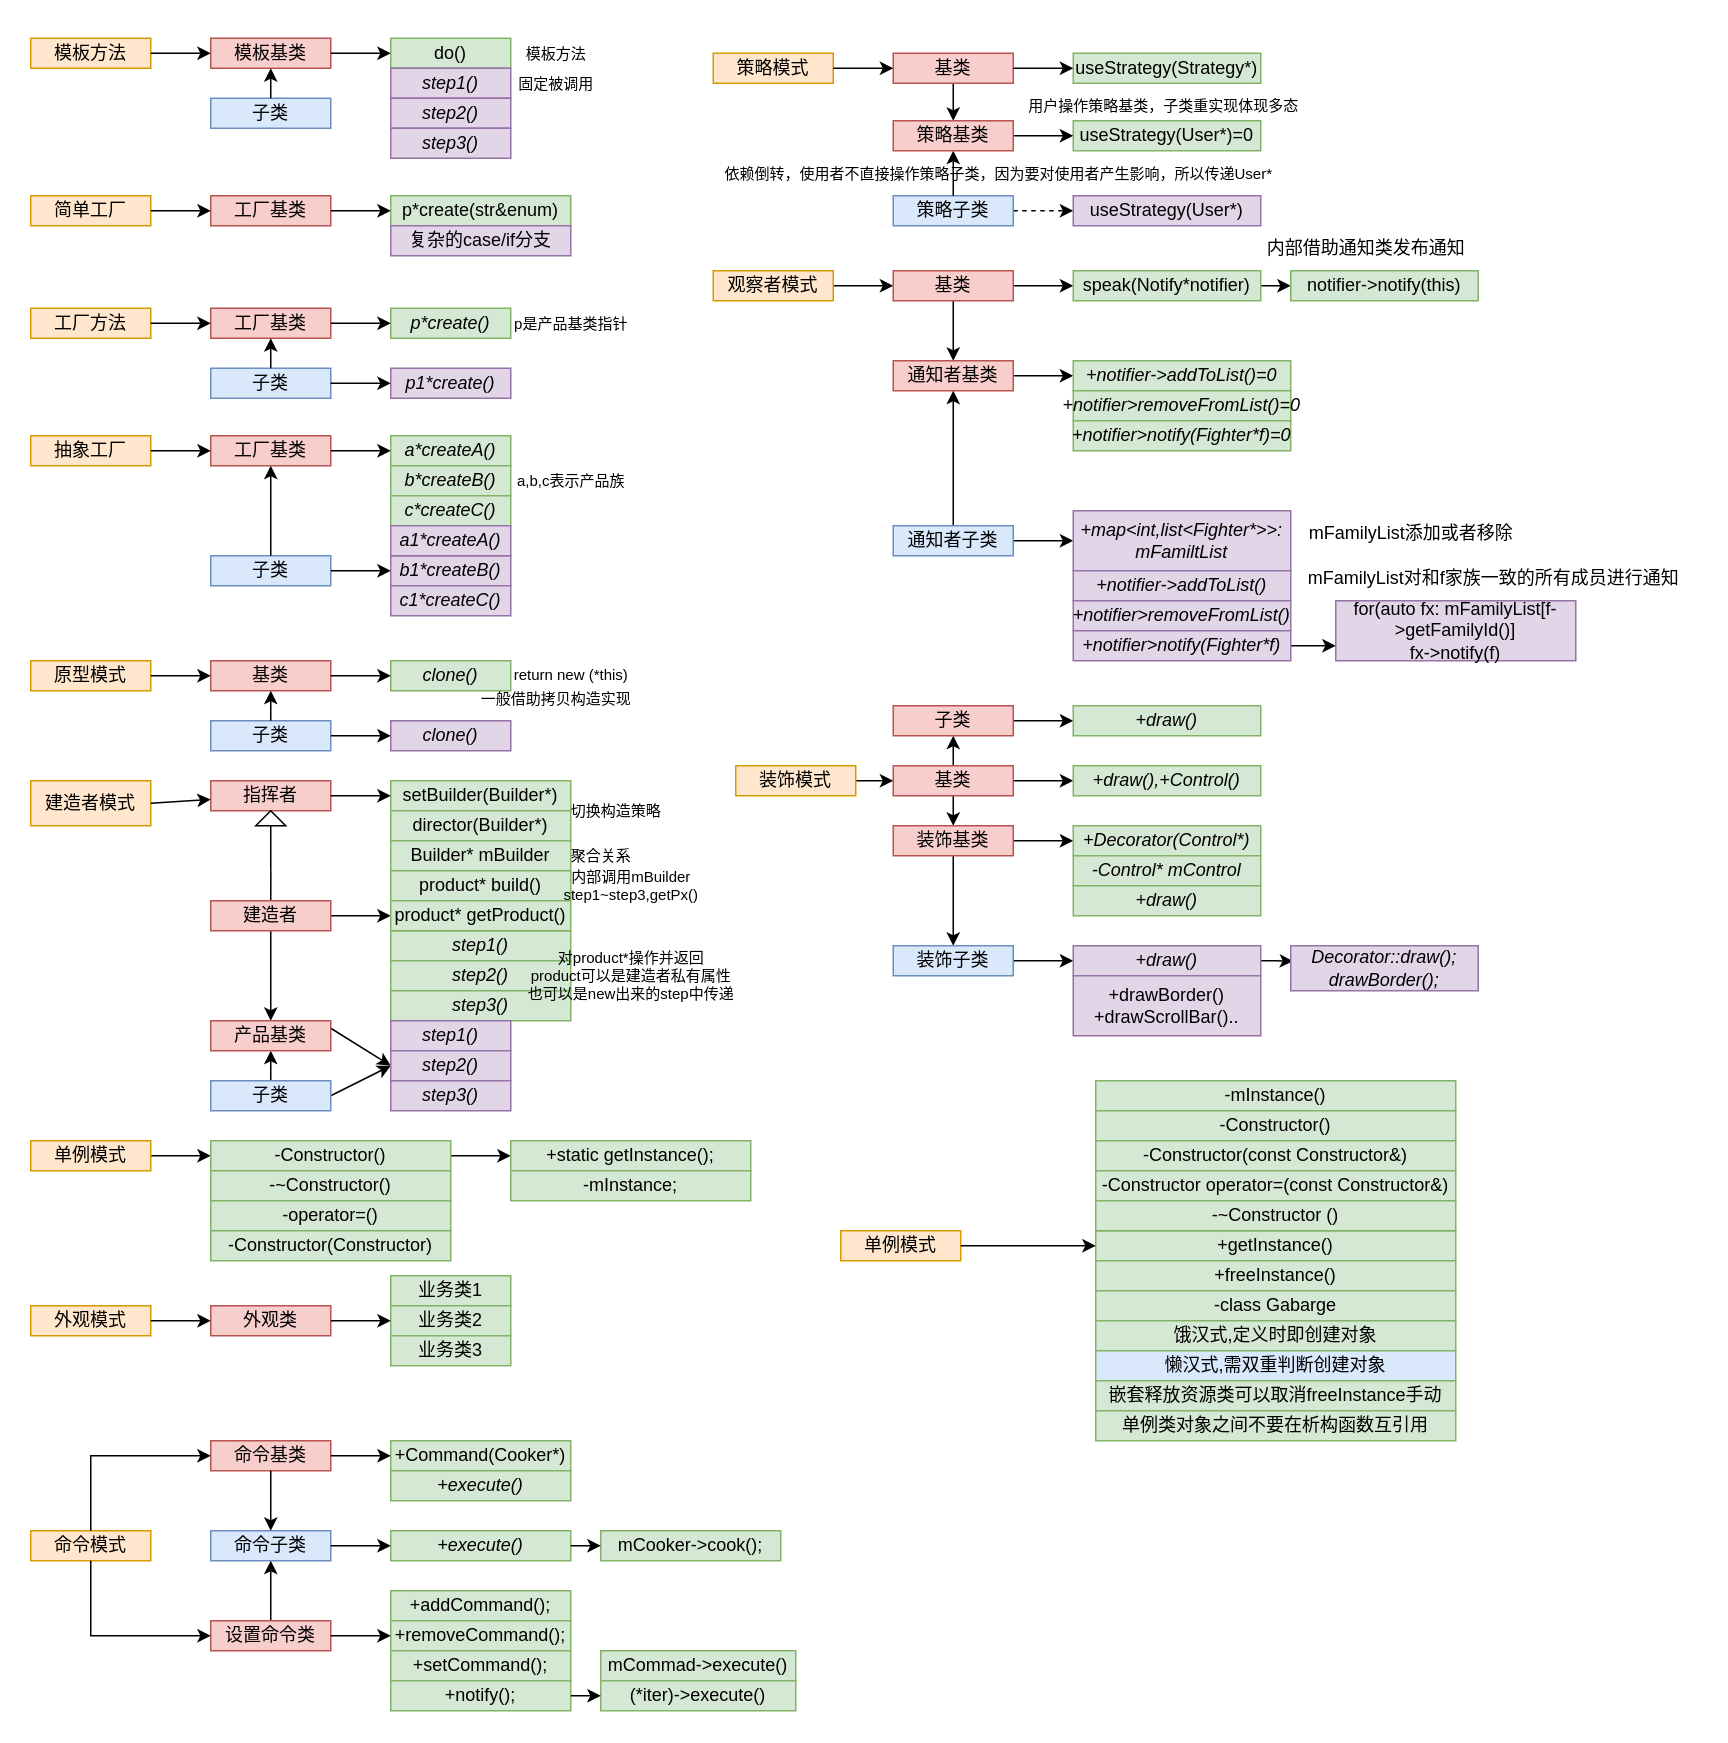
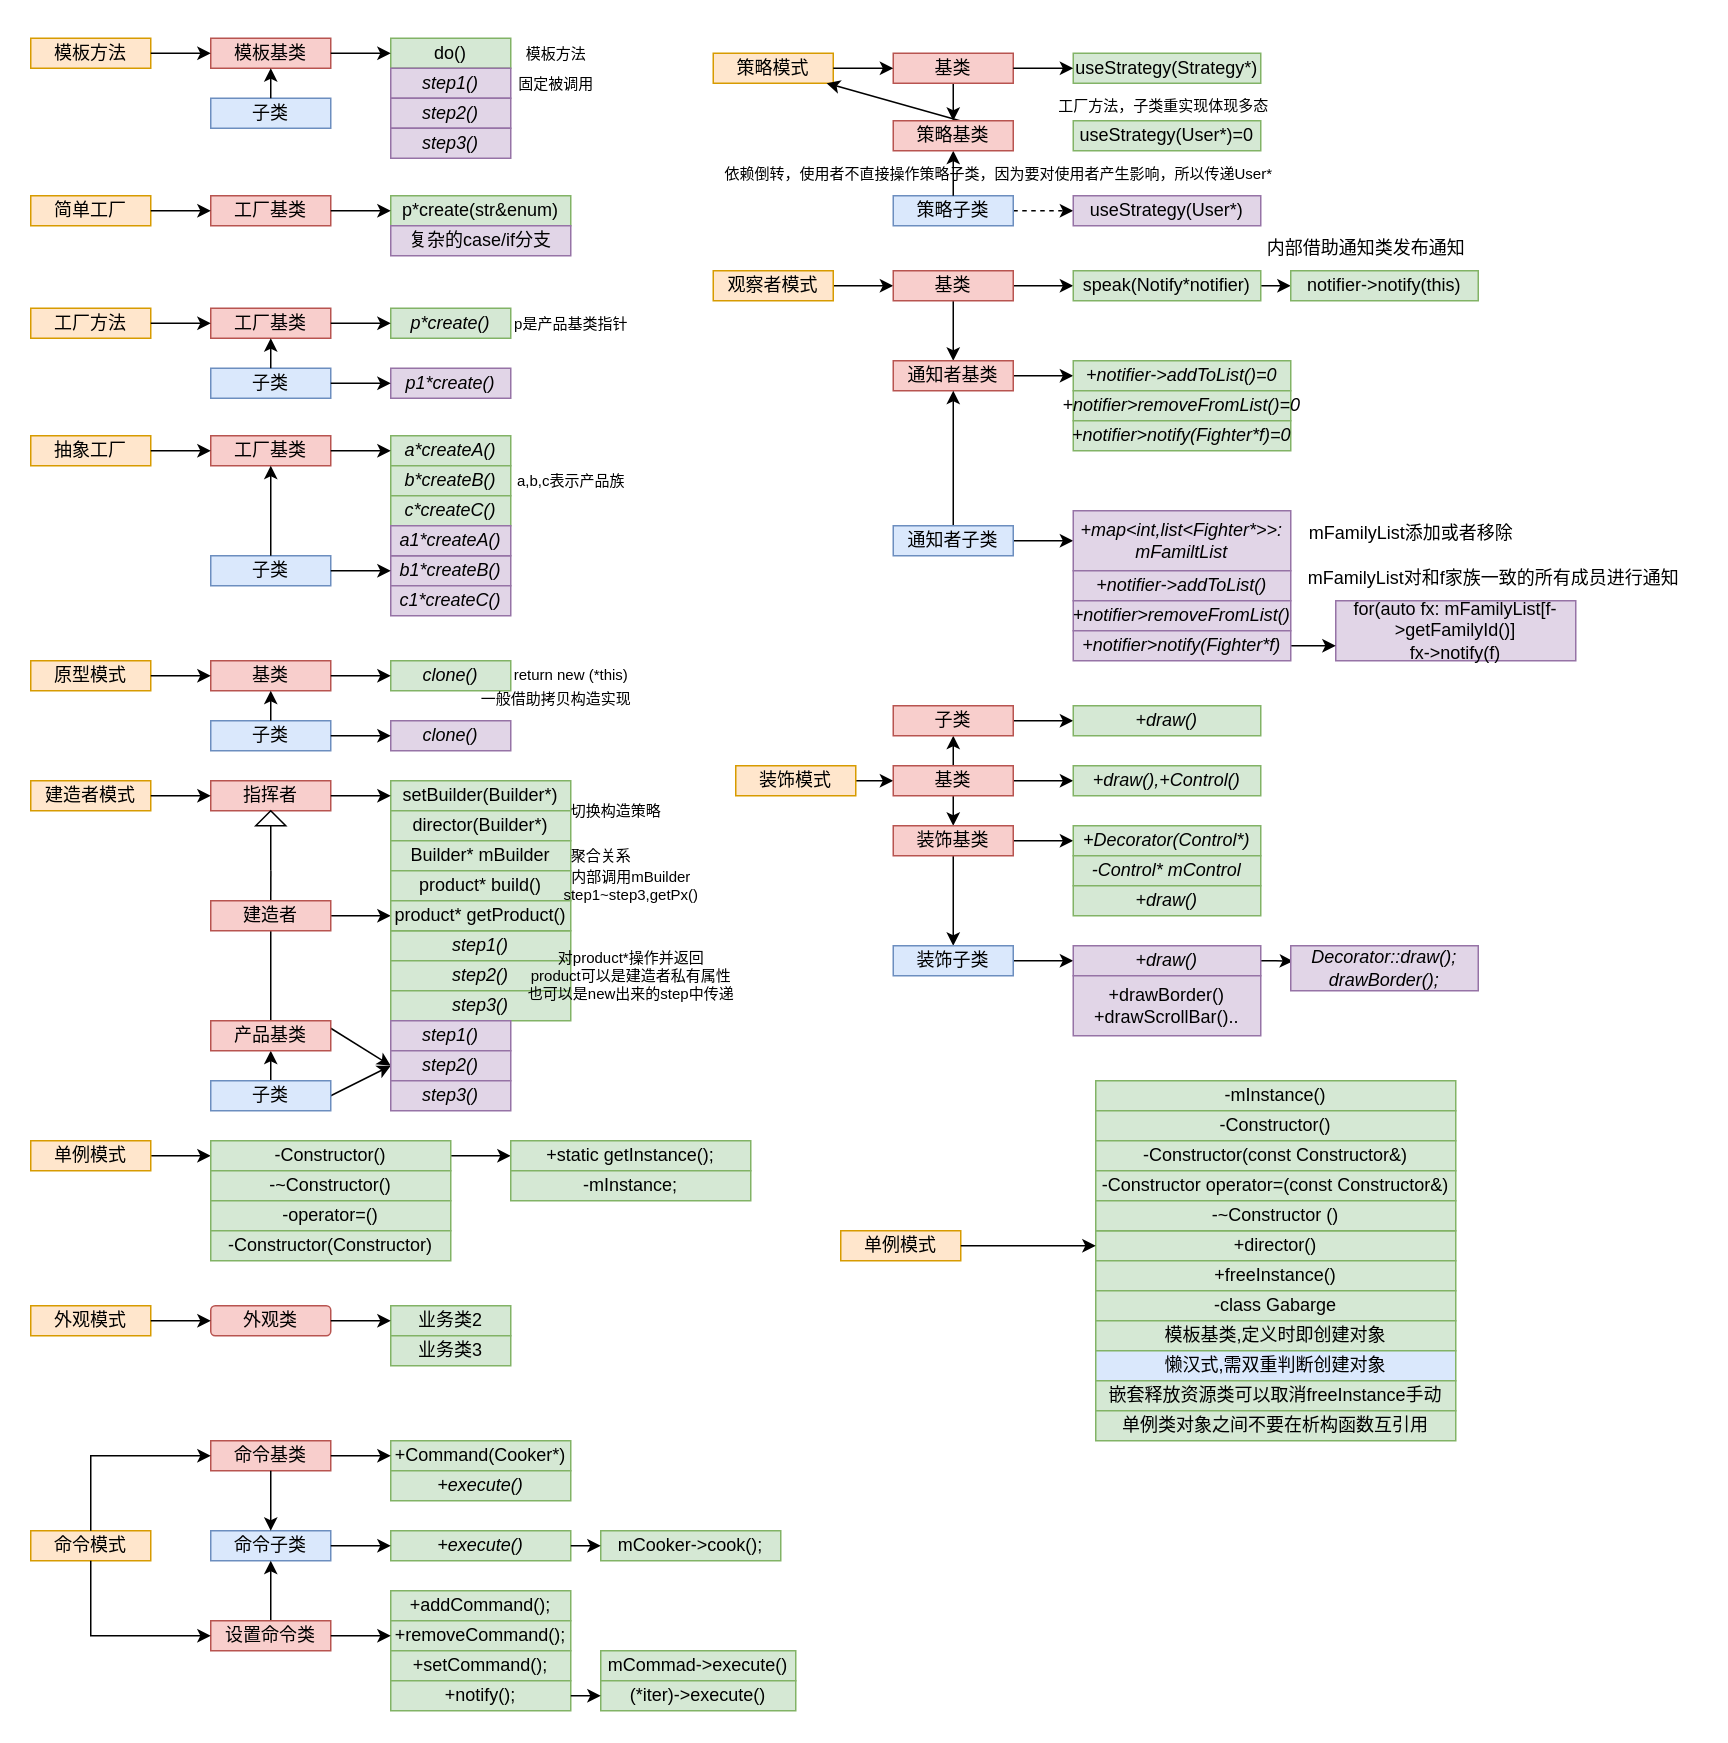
(1164, 106) -> (1164, 106)
(1038, 136) -> (898, 103)
(91, 803) -> (91, 796)
(271, 1009) -> (271, 1013)
(1276, 1246) -> (1276, 1246)
(451, 1291) -> none
(271, 1321) -> (271, 1321)
(1276, 1336) -> (1276, 1336)
